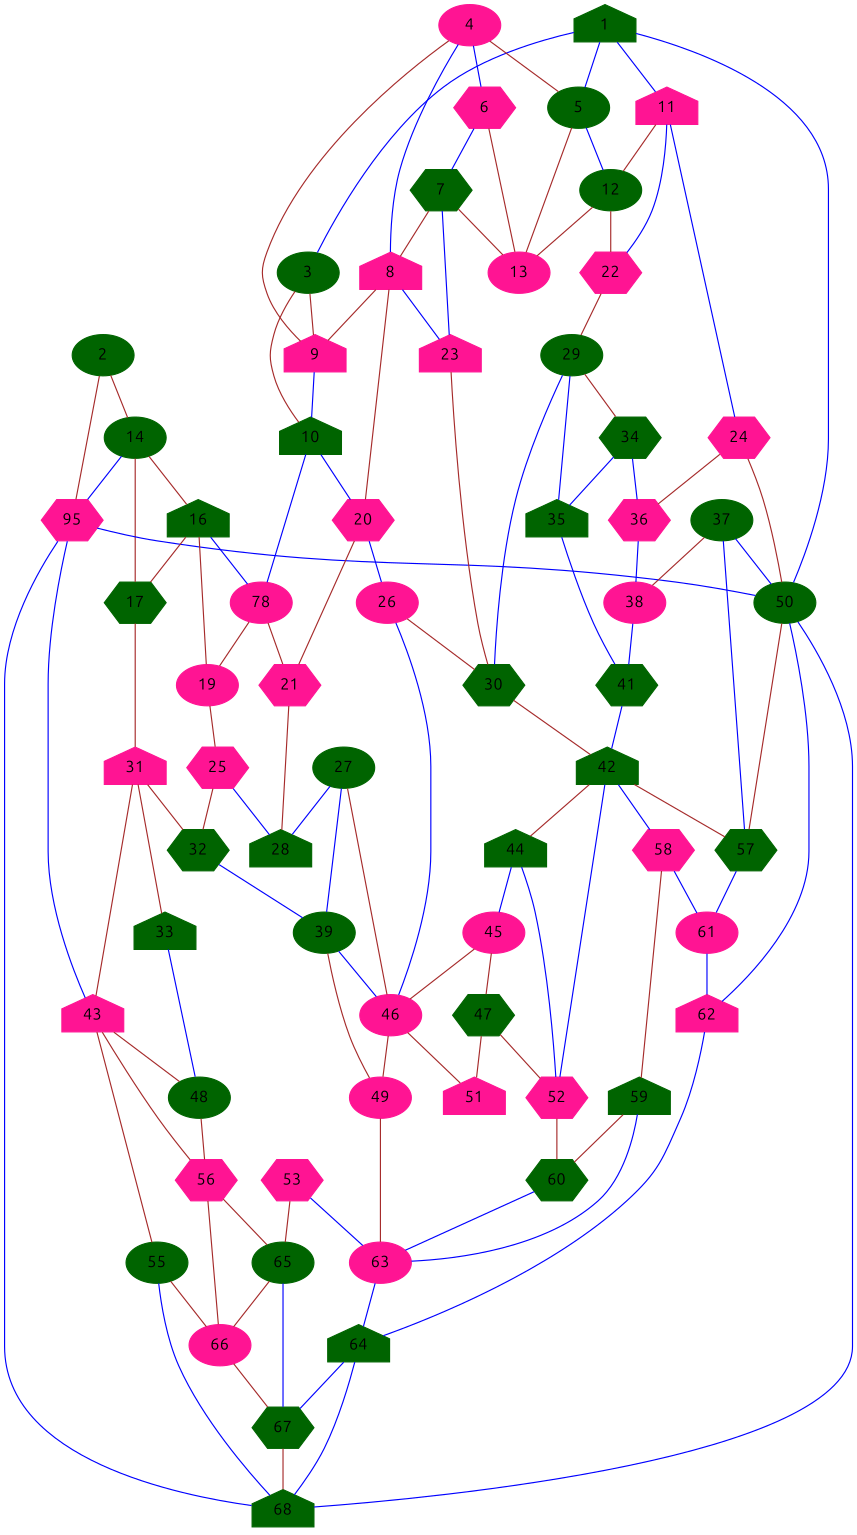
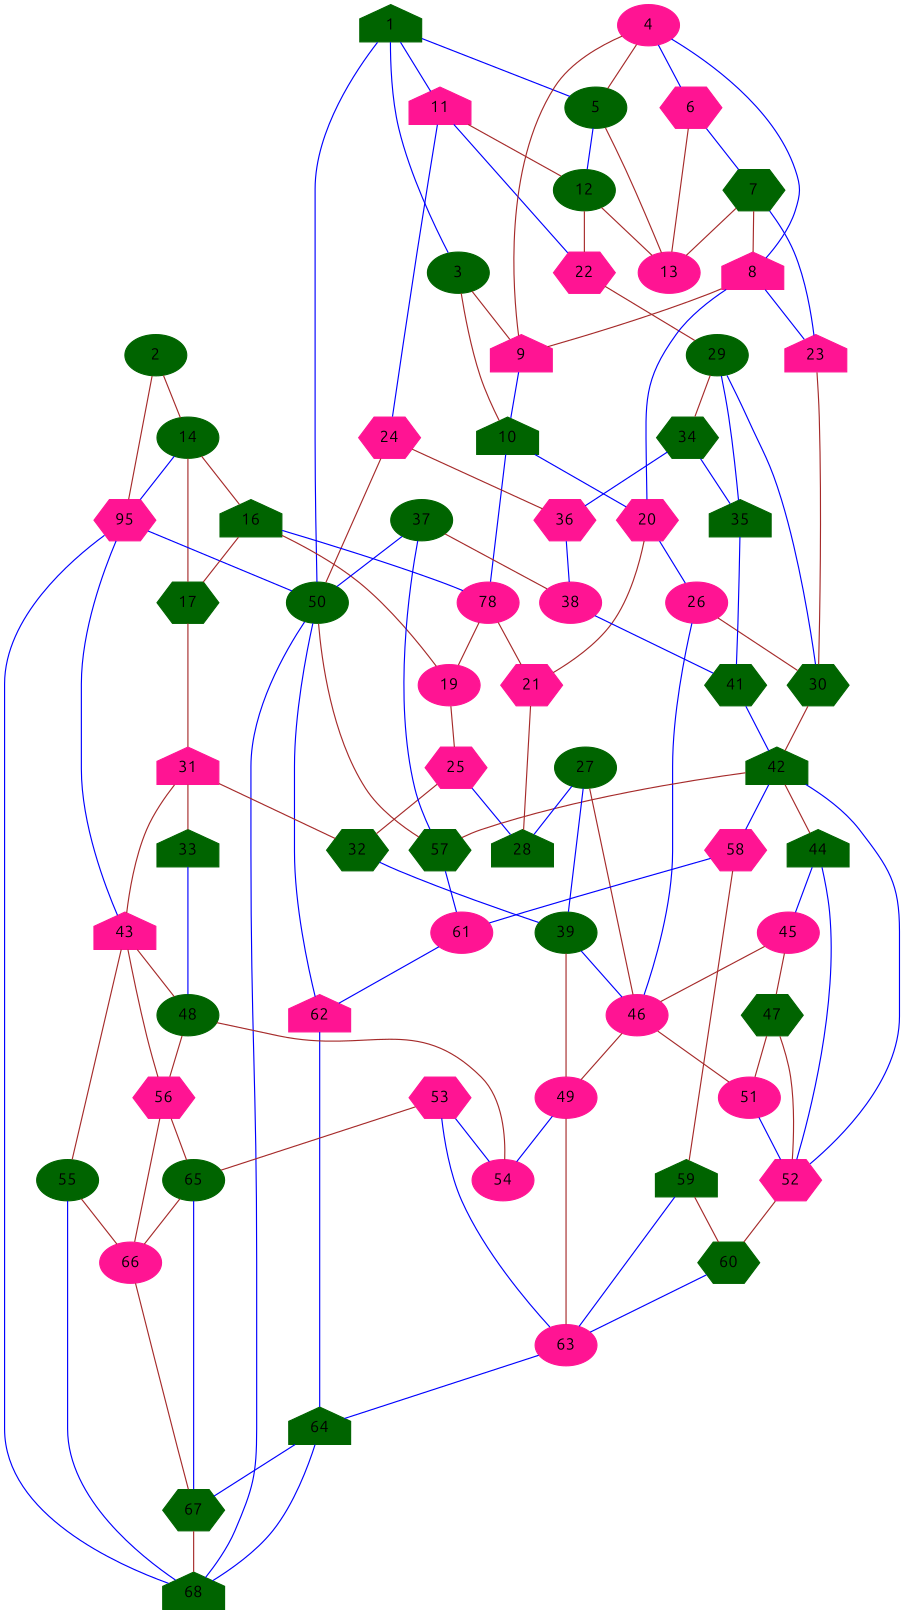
(377, 395) -> (652, 380)
(474, 1098) -> (749, 1098)
none -> (770, 1138)
none -> (503, 1180)
